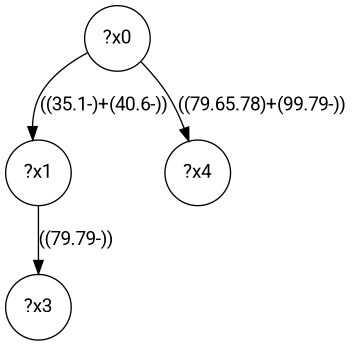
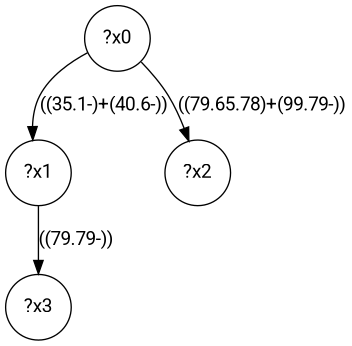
(198, 173) -> (198, 173)
